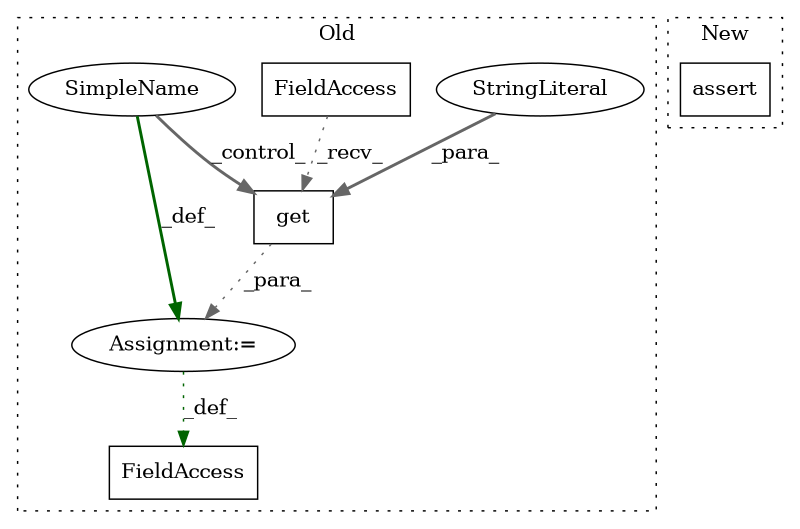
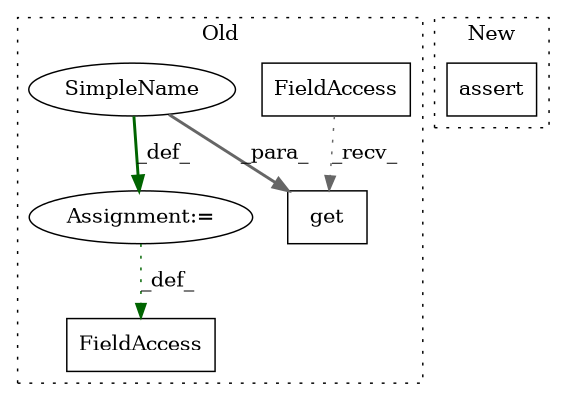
(540, 90) -> none
(258, 153) -> (275, 153)
(243, 276) -> none
